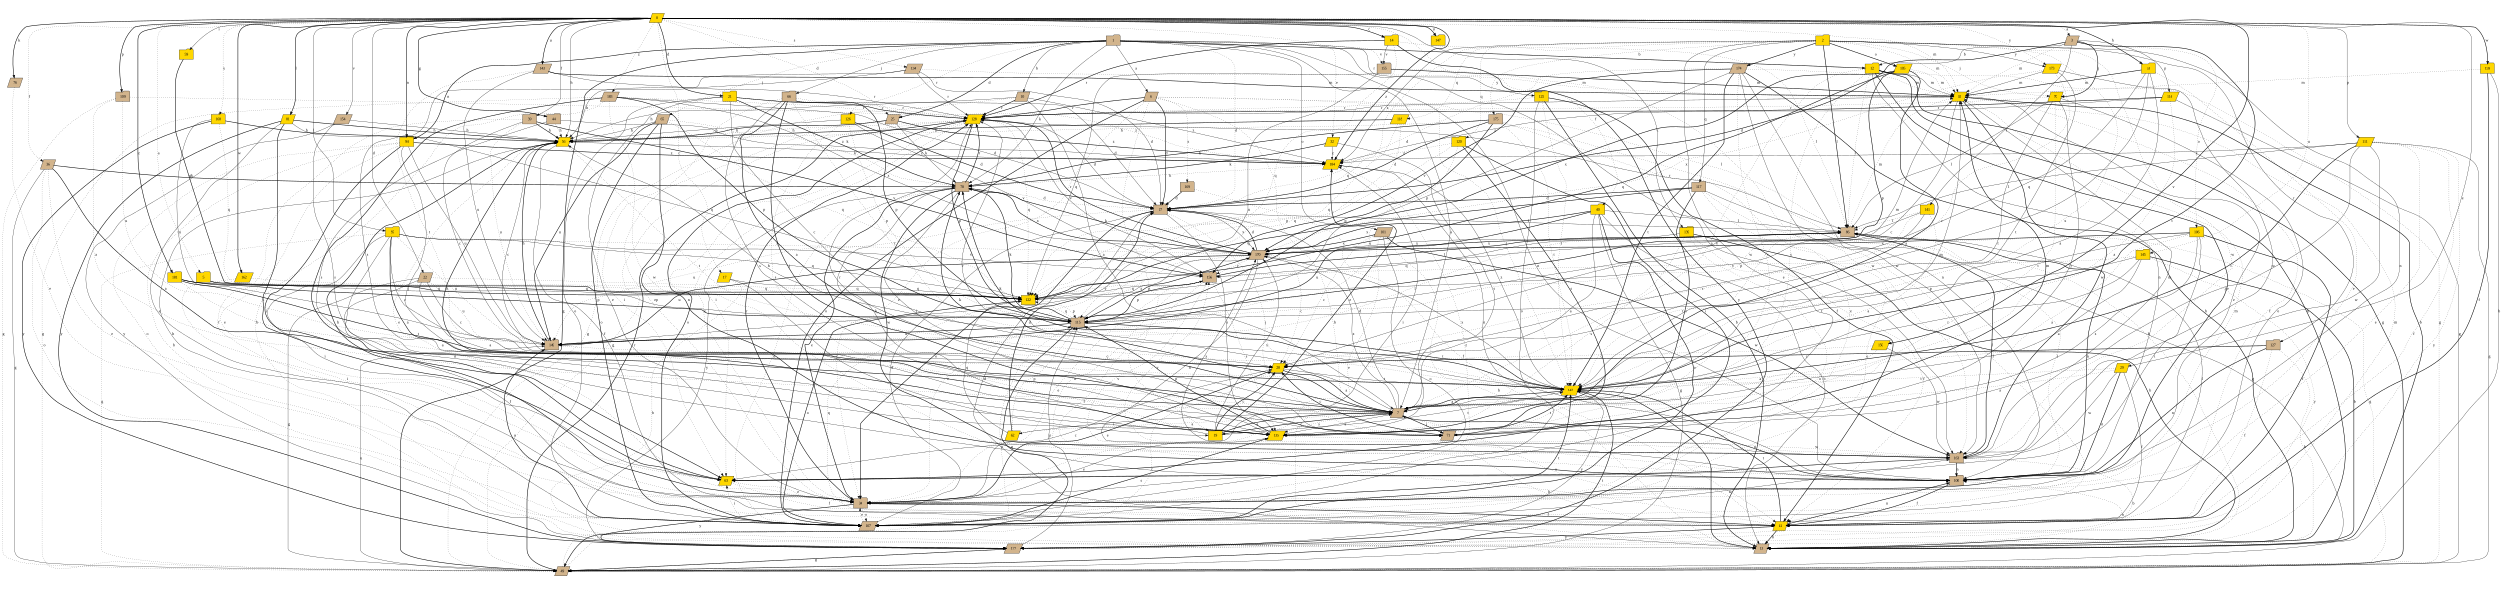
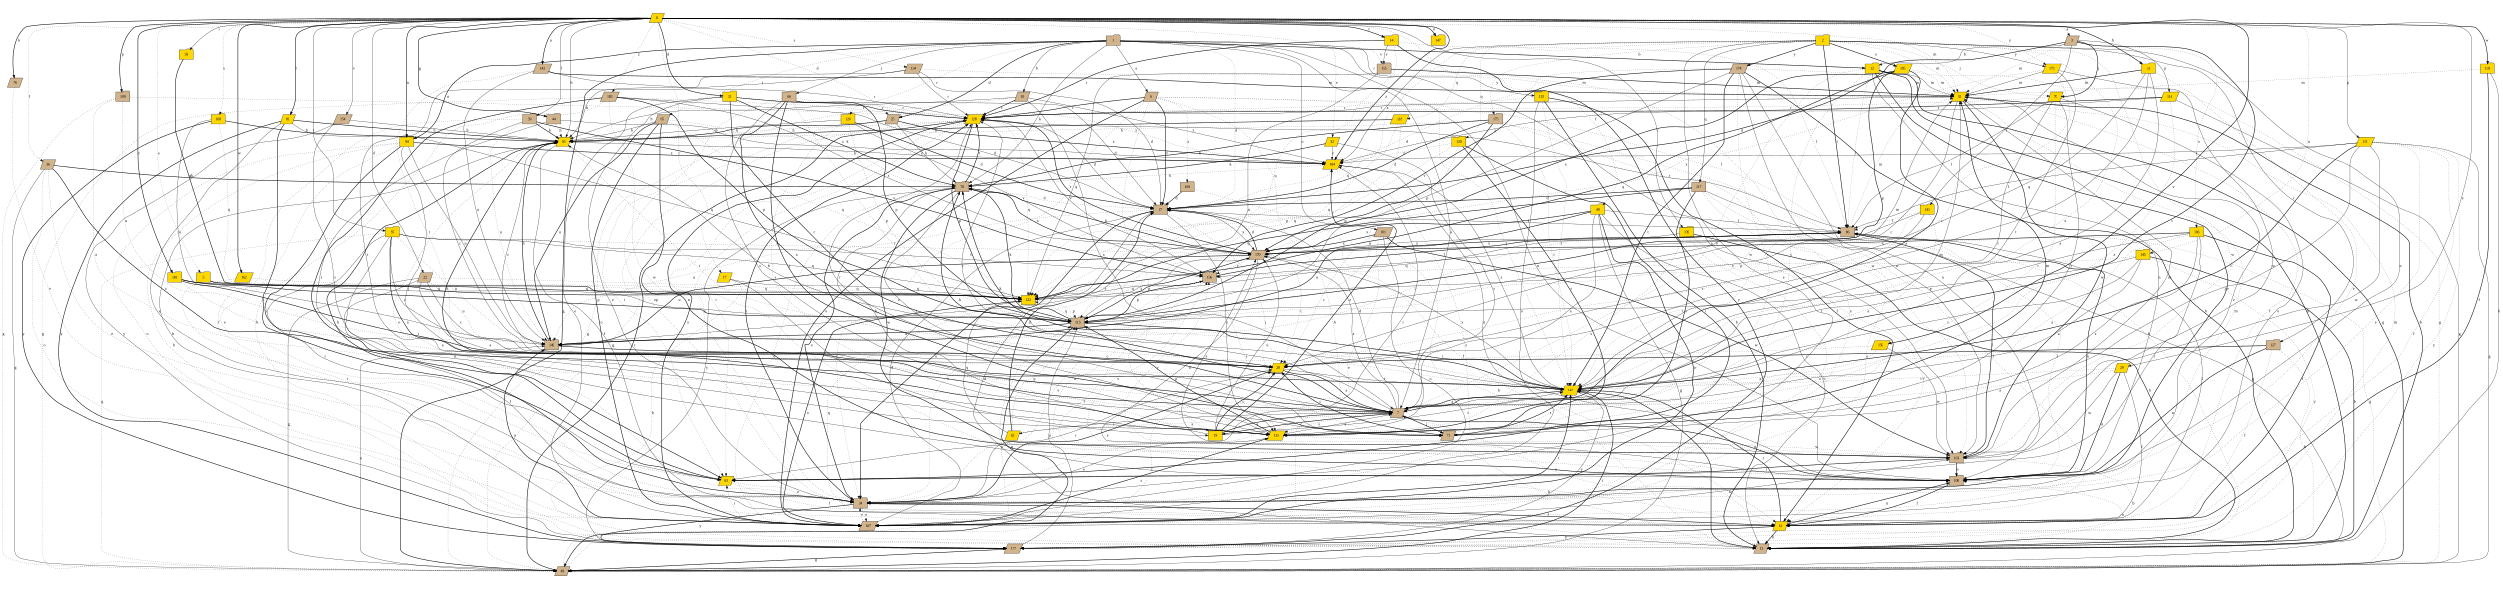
(916, 310) -> (916, 310)
(1021, 355) -> (1021, 355)
